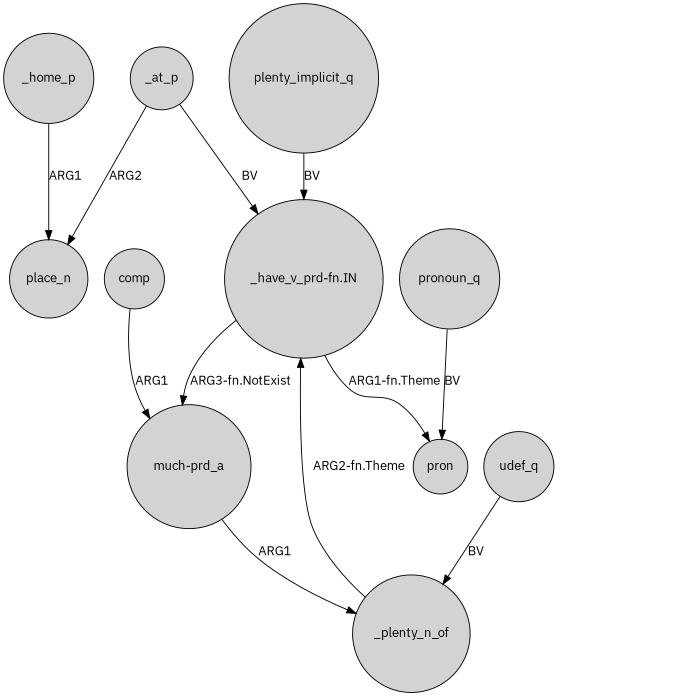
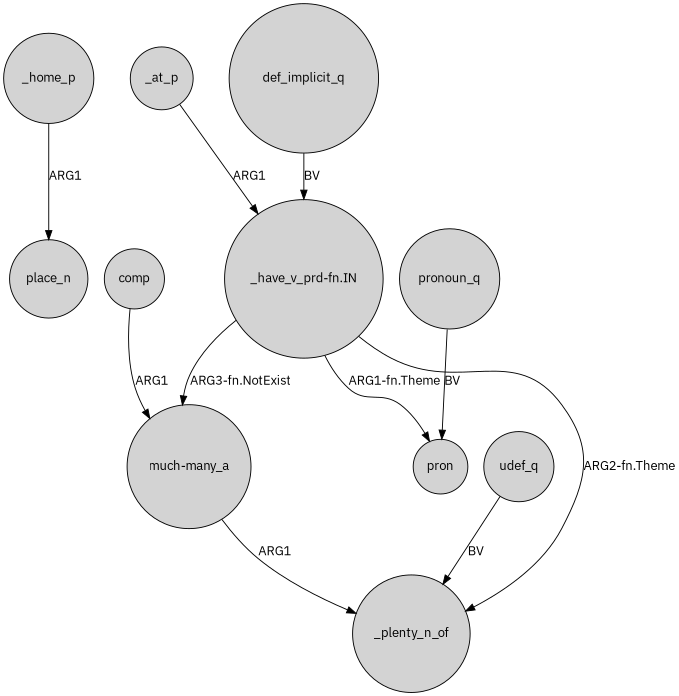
(304, 78) -> (304, 78)
(109, 171) -> none
(250, 176) -> (250, 176)
(189, 467) -> (189, 467)
(305, 492) -> (570, 417)
